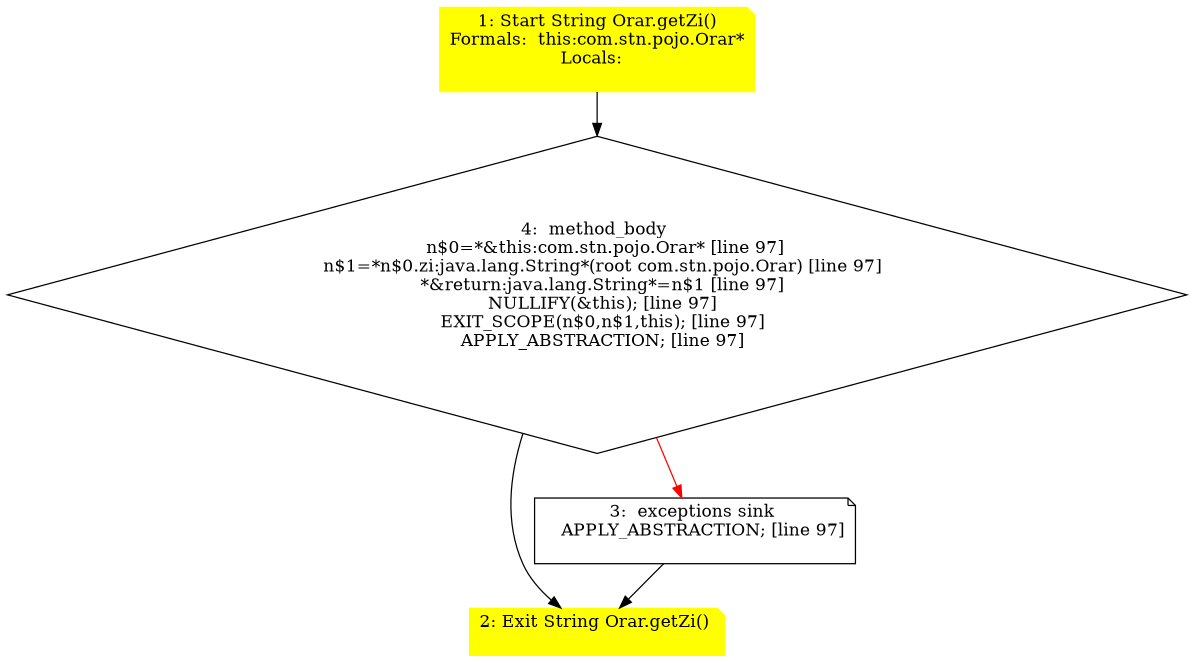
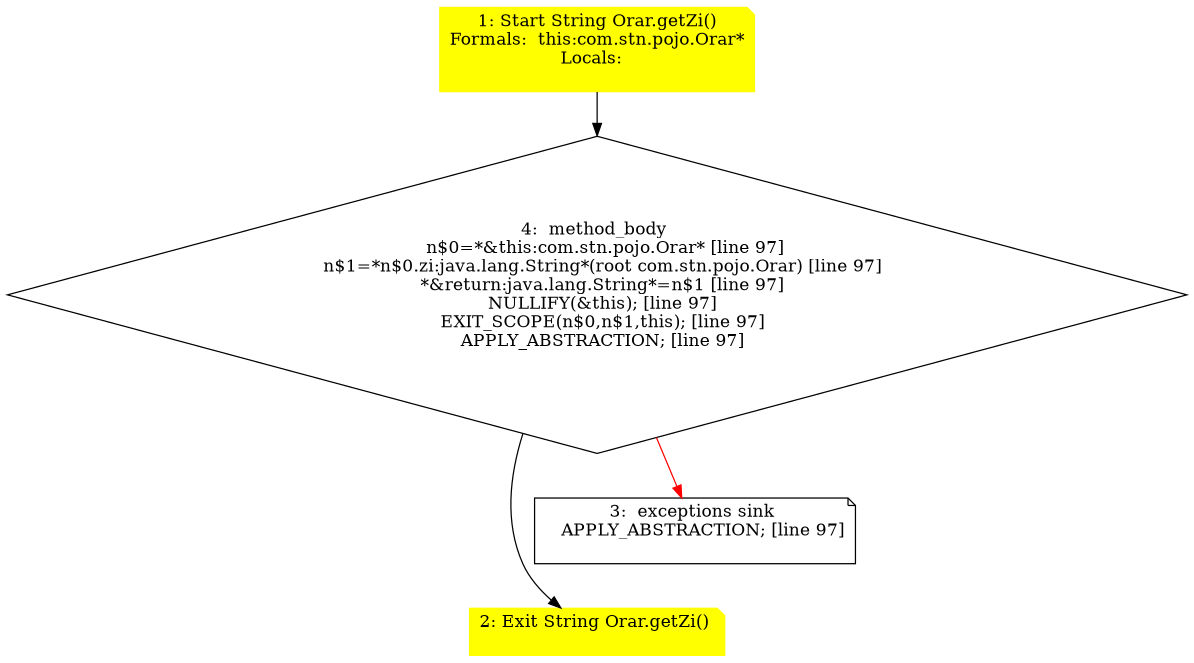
(646, 581) -> none
